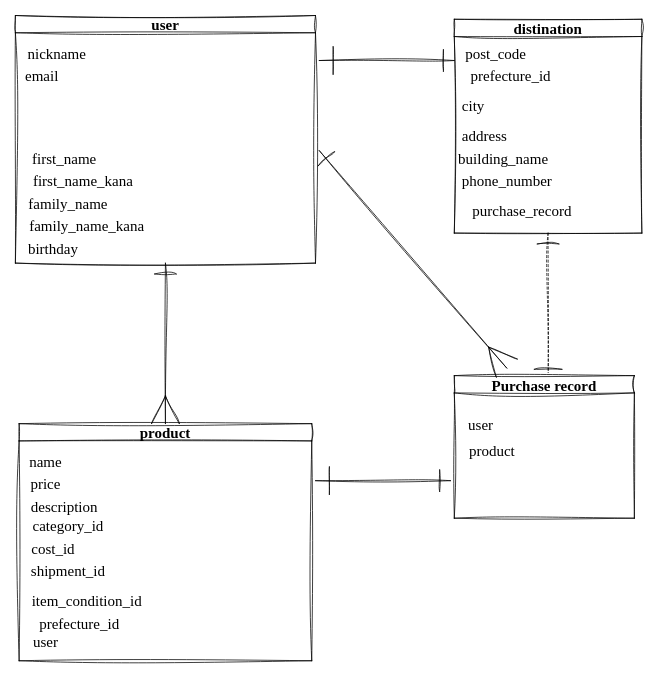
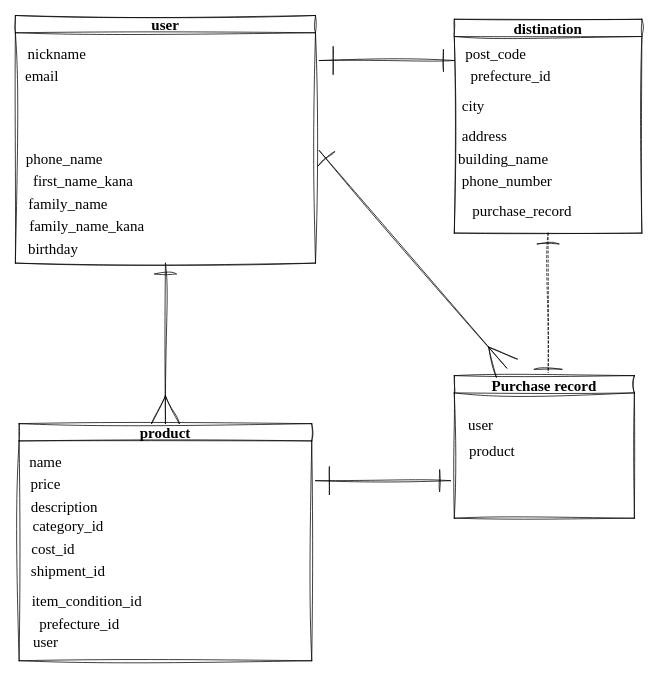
(65, 158) -> (65, 158)
